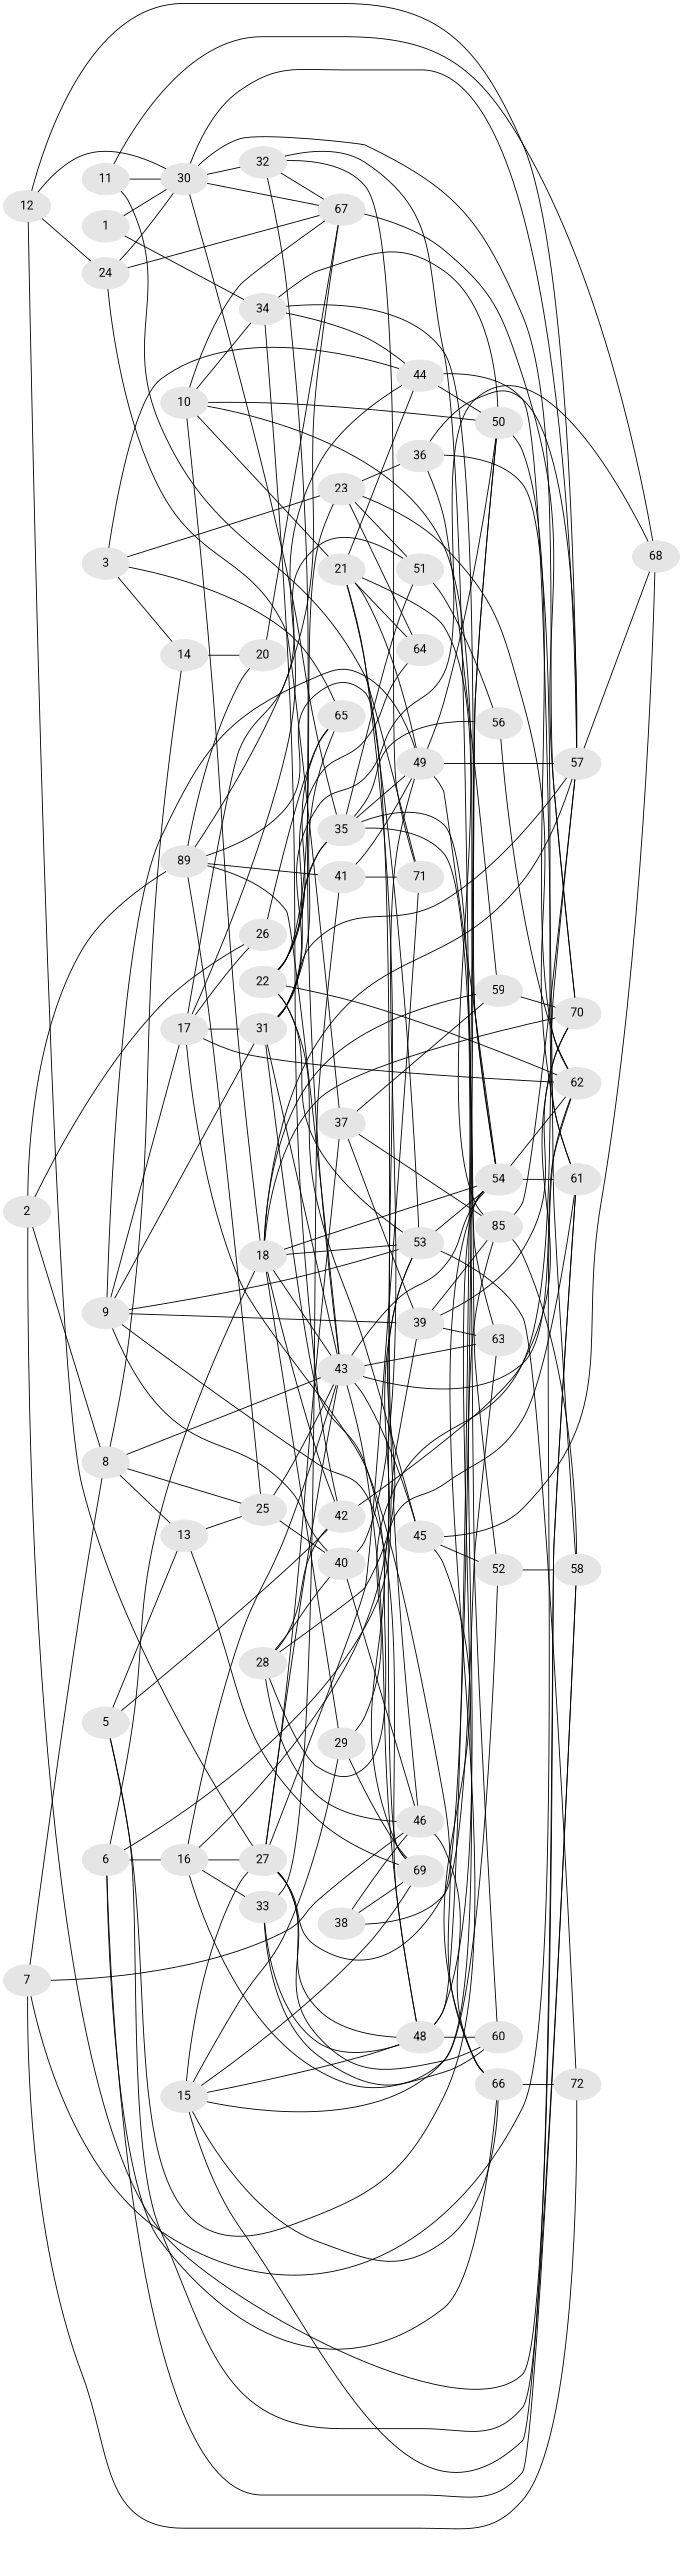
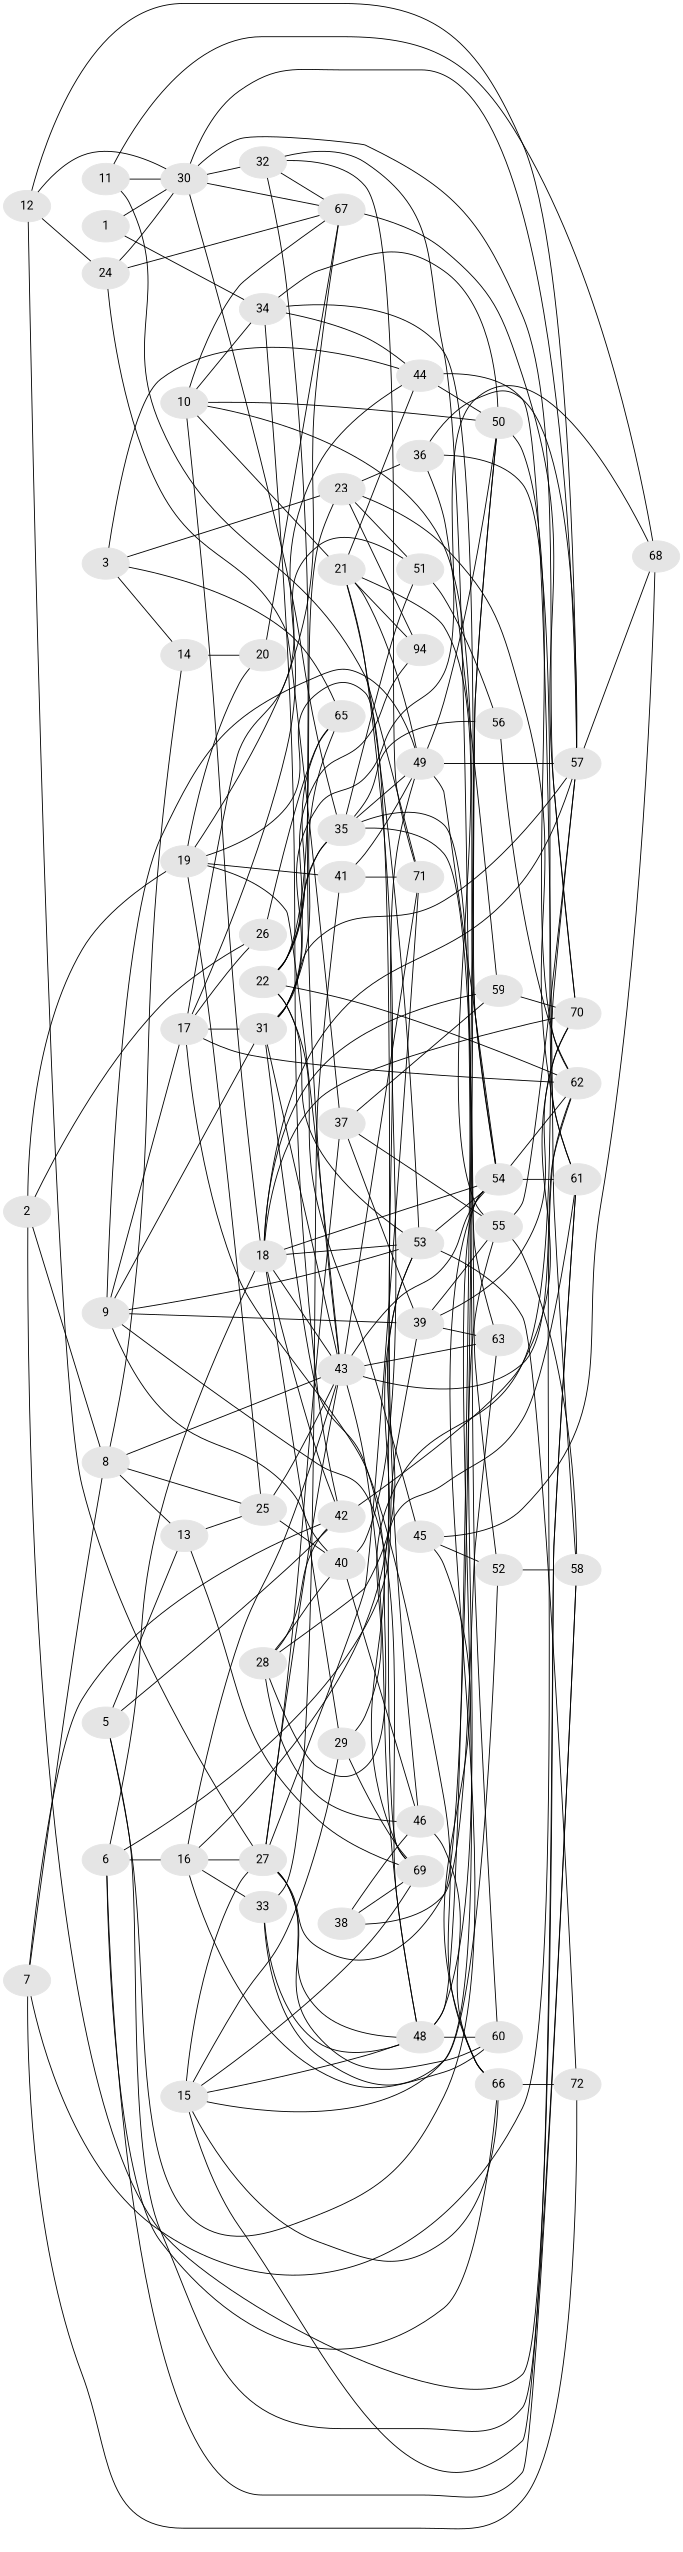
(420, 650) -> (420, 650)
(184, 861) -> (184, 861)
(499, 1227) -> (499, 1227)
(375, 1415) -> (381, 1123)
(245, 1948) -> (91, 1688)
